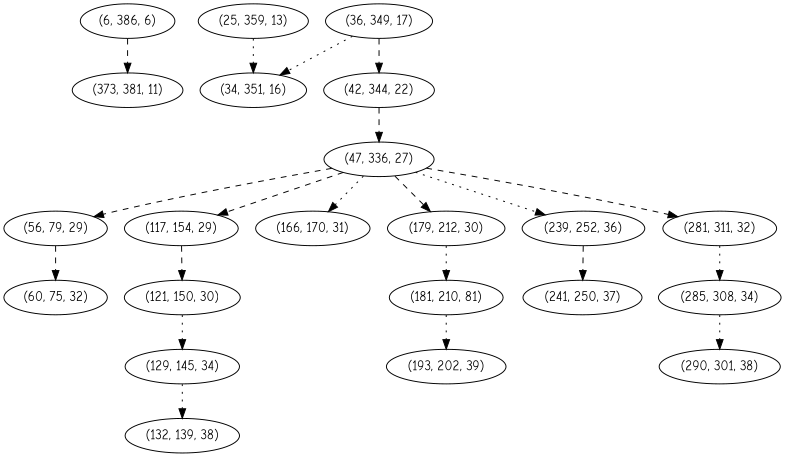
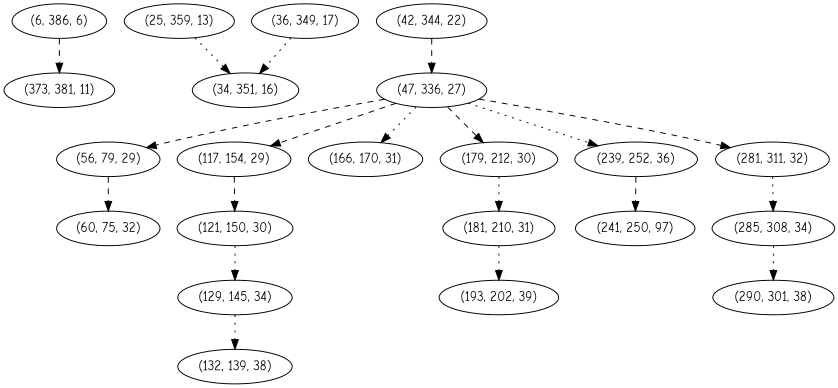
(379, 51) -> none
(446, 298) -> (499, 228)
(583, 298) -> (635, 228)
